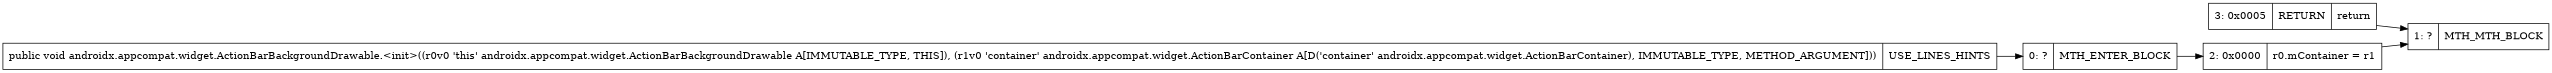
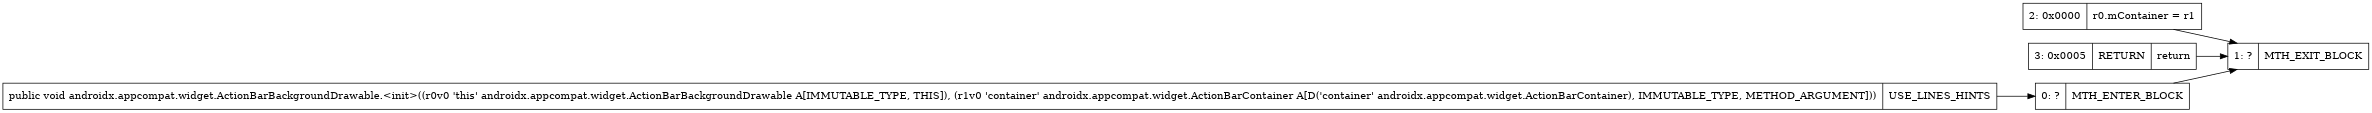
(2494, 36) -> (2314, 56)
(2186, 56) -> (2202, 77)
